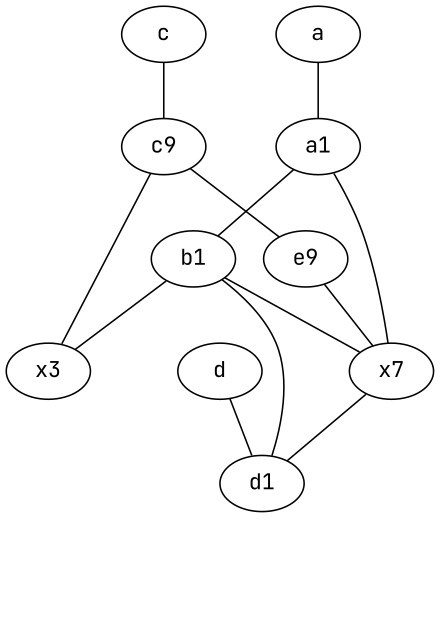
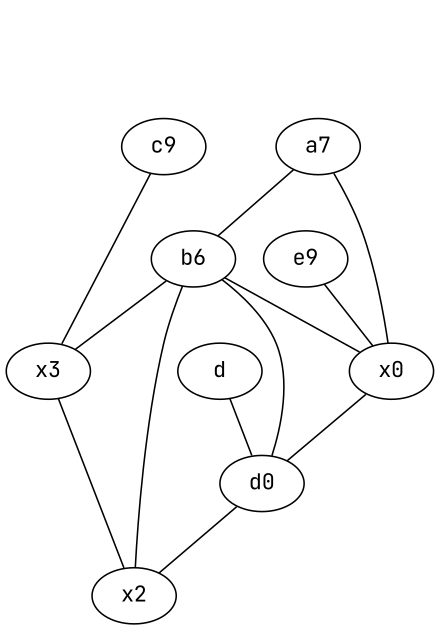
(164, 34) -> none
(318, 34) -> none
(318, 147) -> (318, 147)
(235, 203) -> none
(193, 259) -> (193, 259)
(391, 371) -> (391, 371)
(262, 484) -> (262, 484)
none -> (134, 596)
